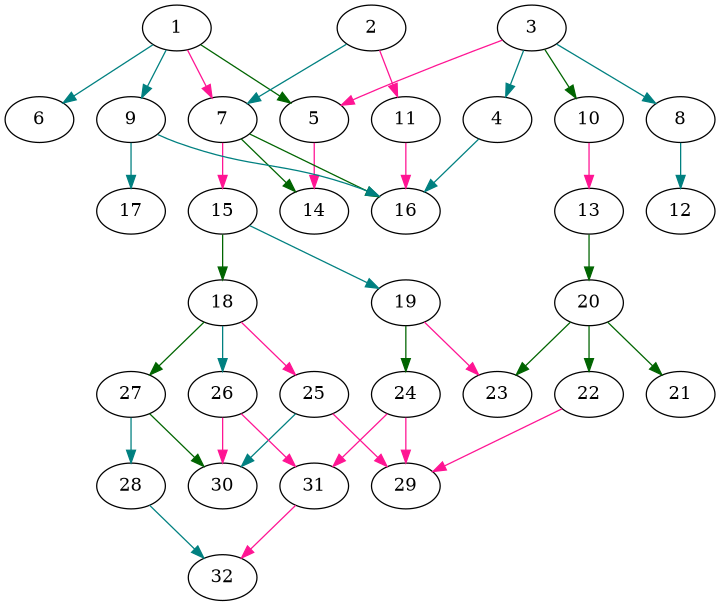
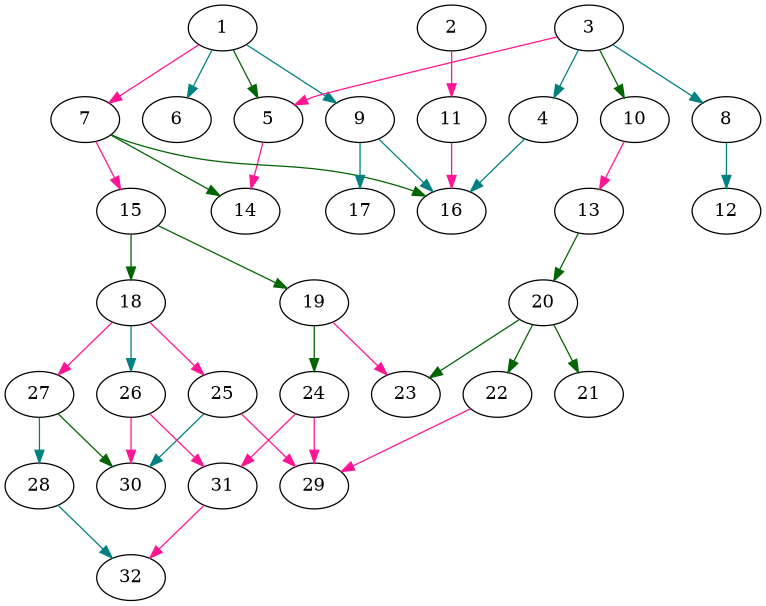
(303, 70) -> none
(308, 254) -> (217, 254)
(182, 344) -> (90, 344)
